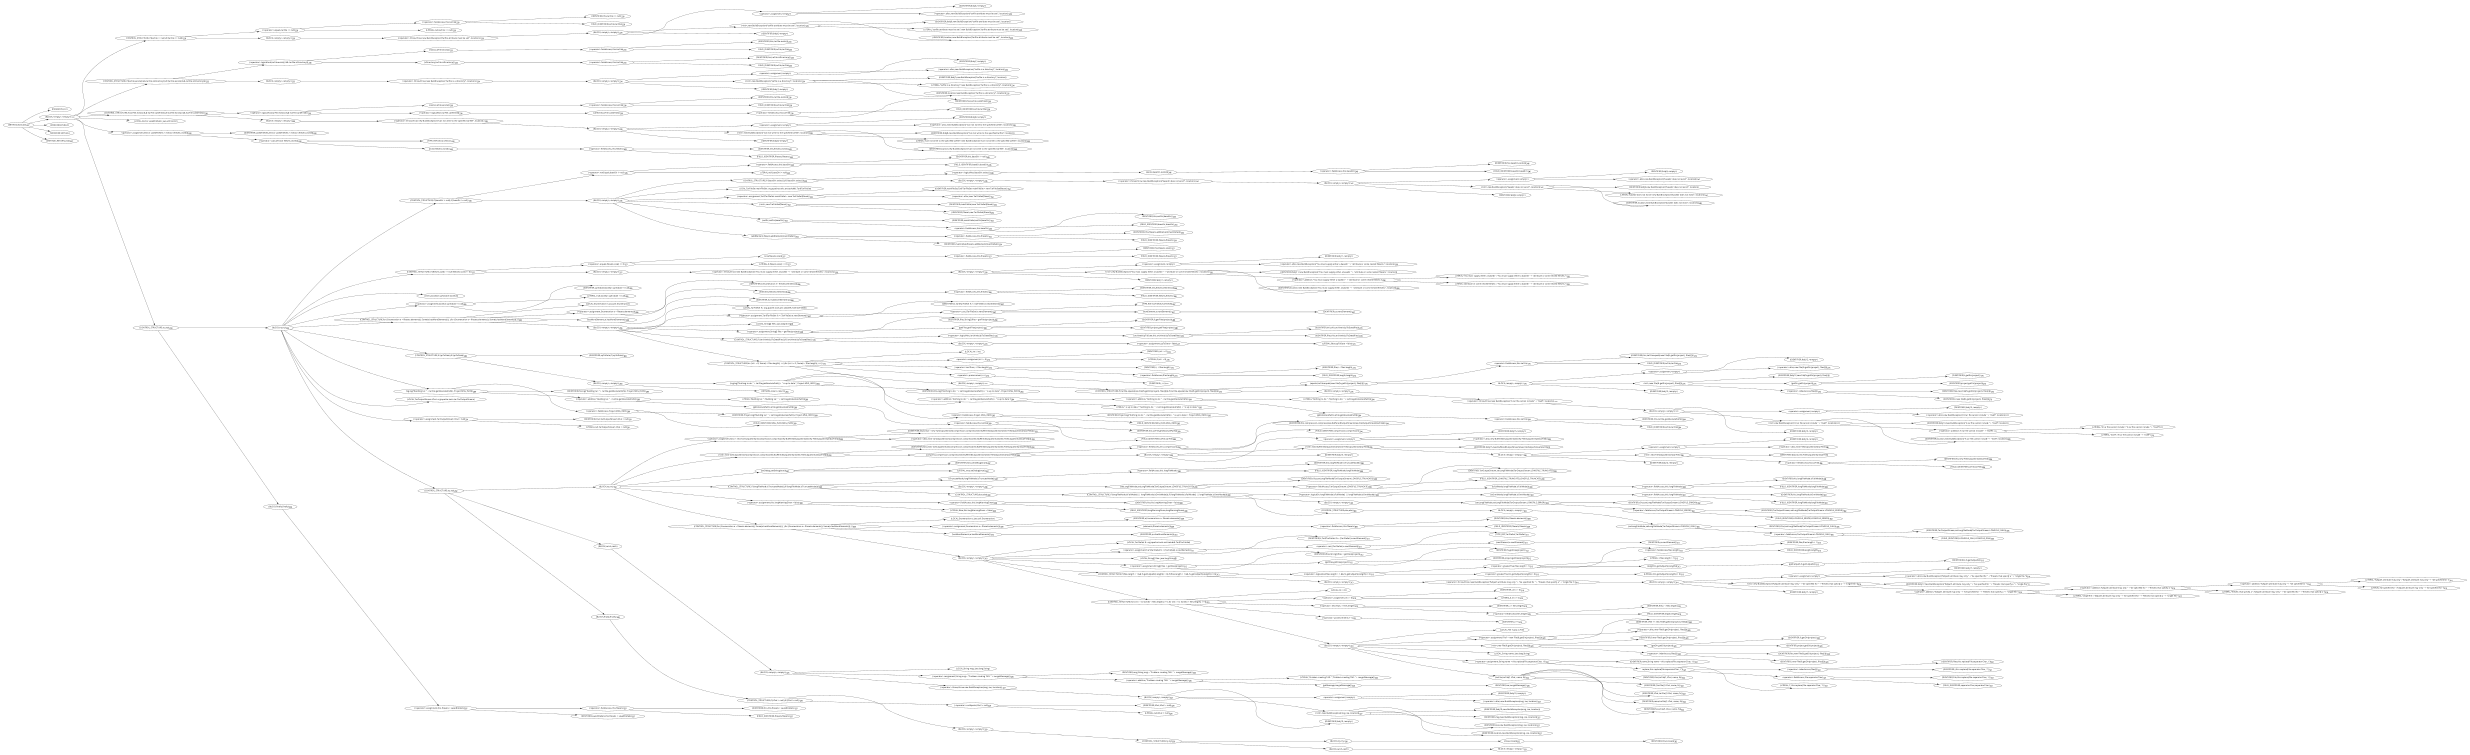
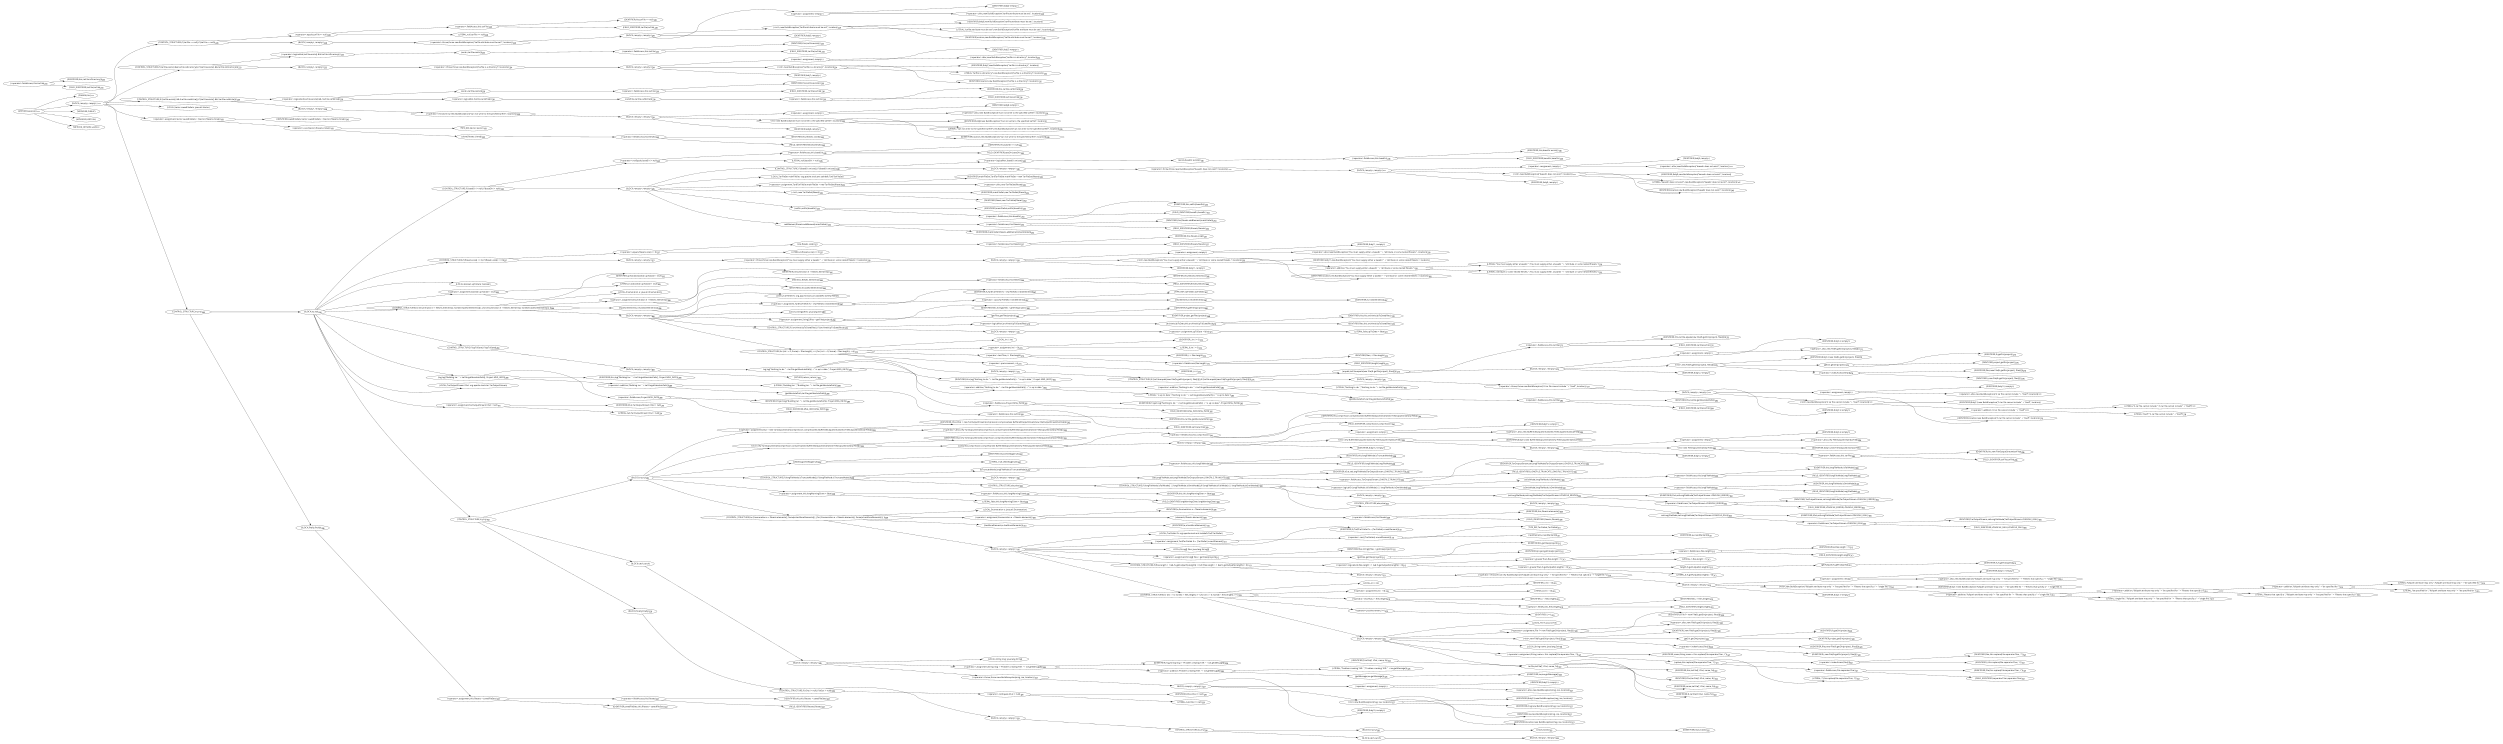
(441, 63) -> none
(608, 356) -> none
(1593, 566) -> (1626, 567)
(1587, 681) -> (1459, 664)
